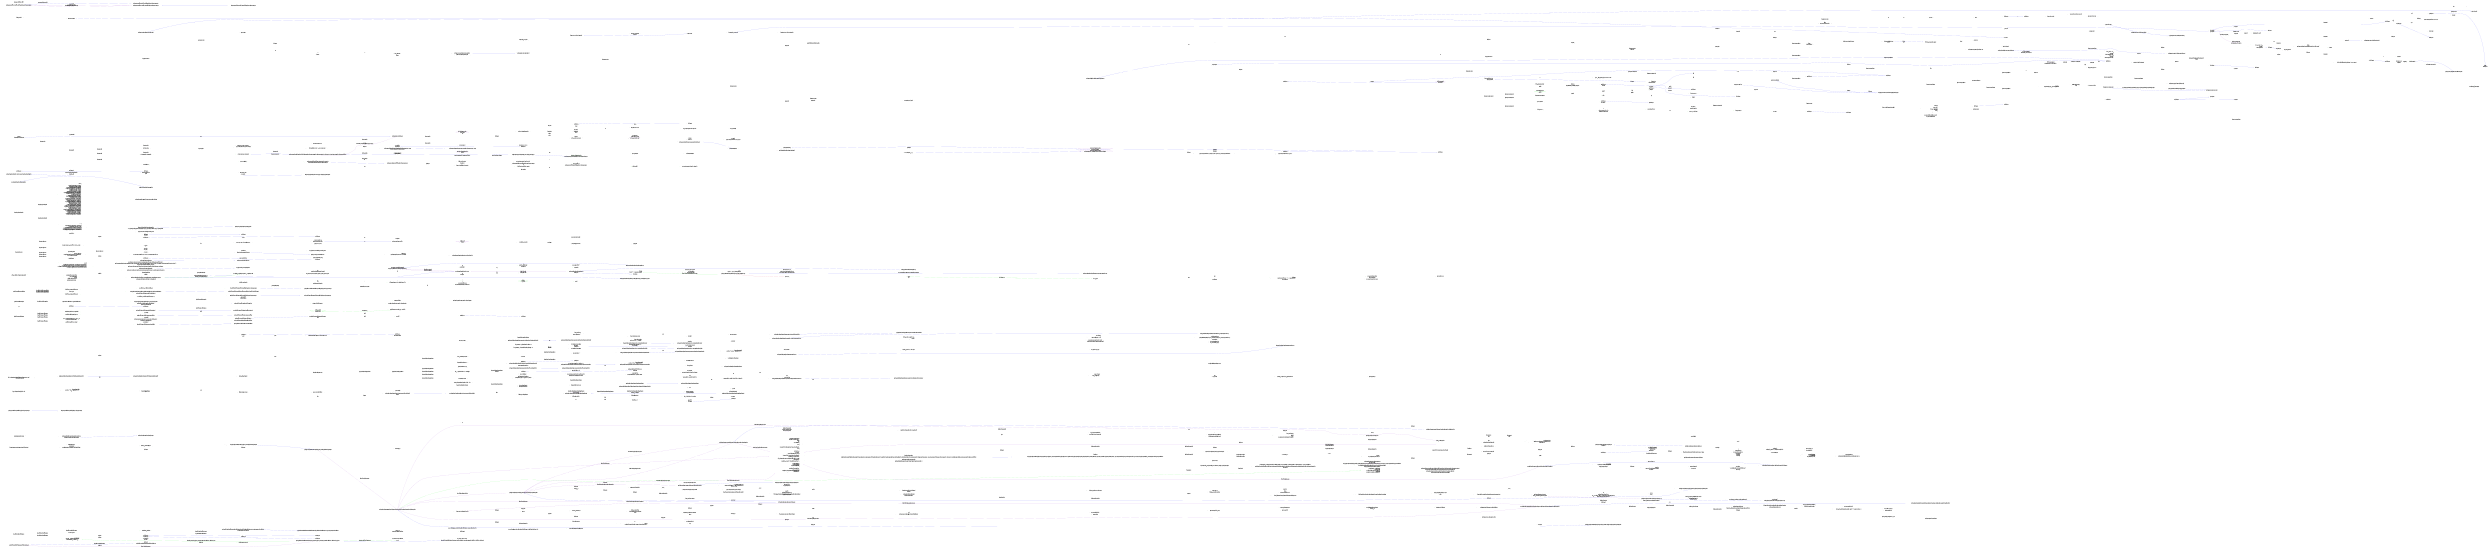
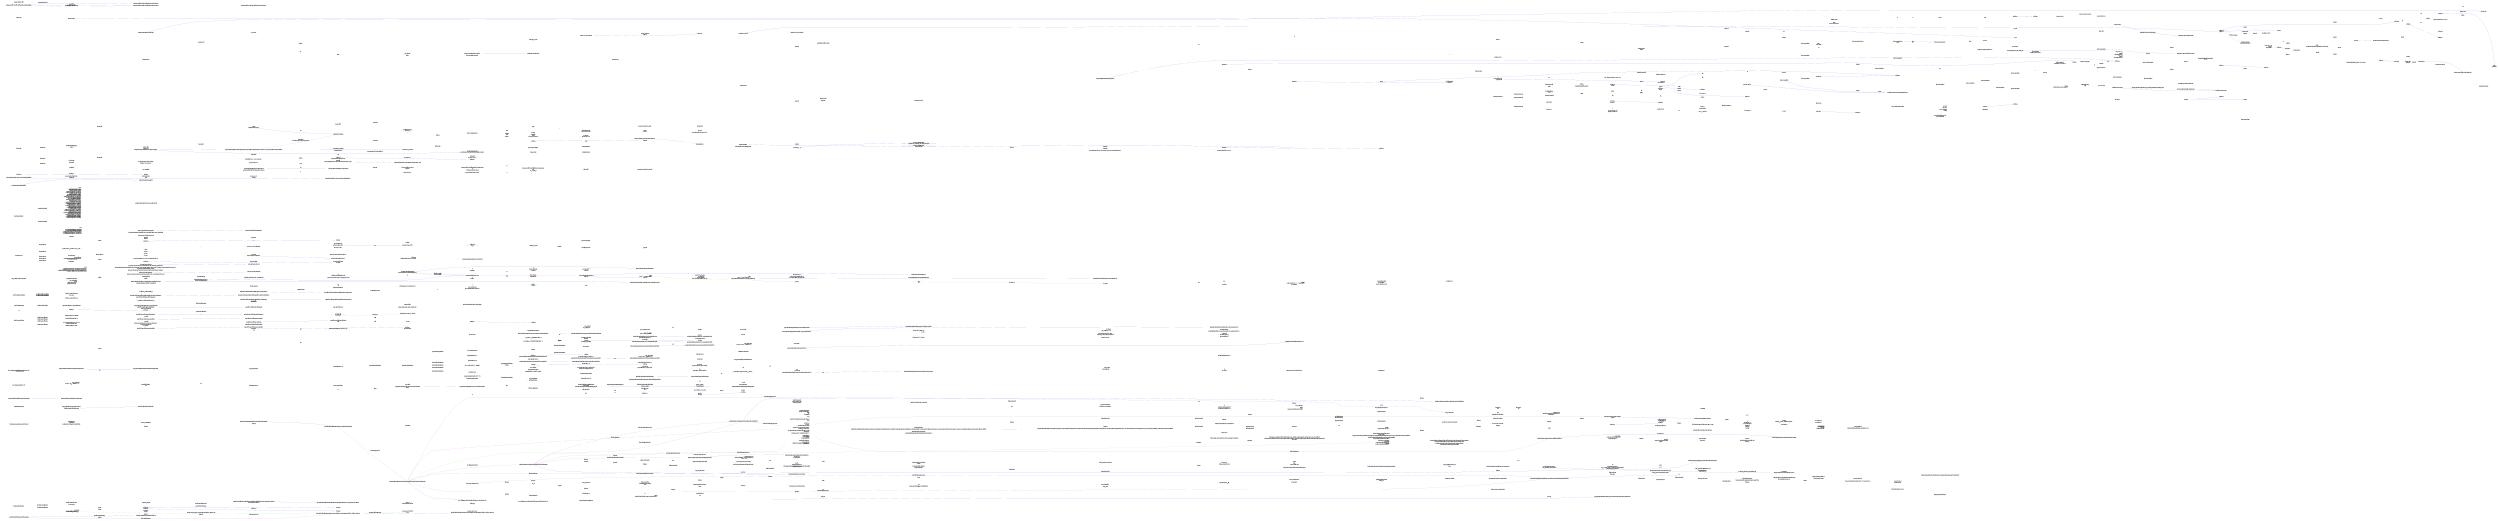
(45, 144) -> (133, 125)
